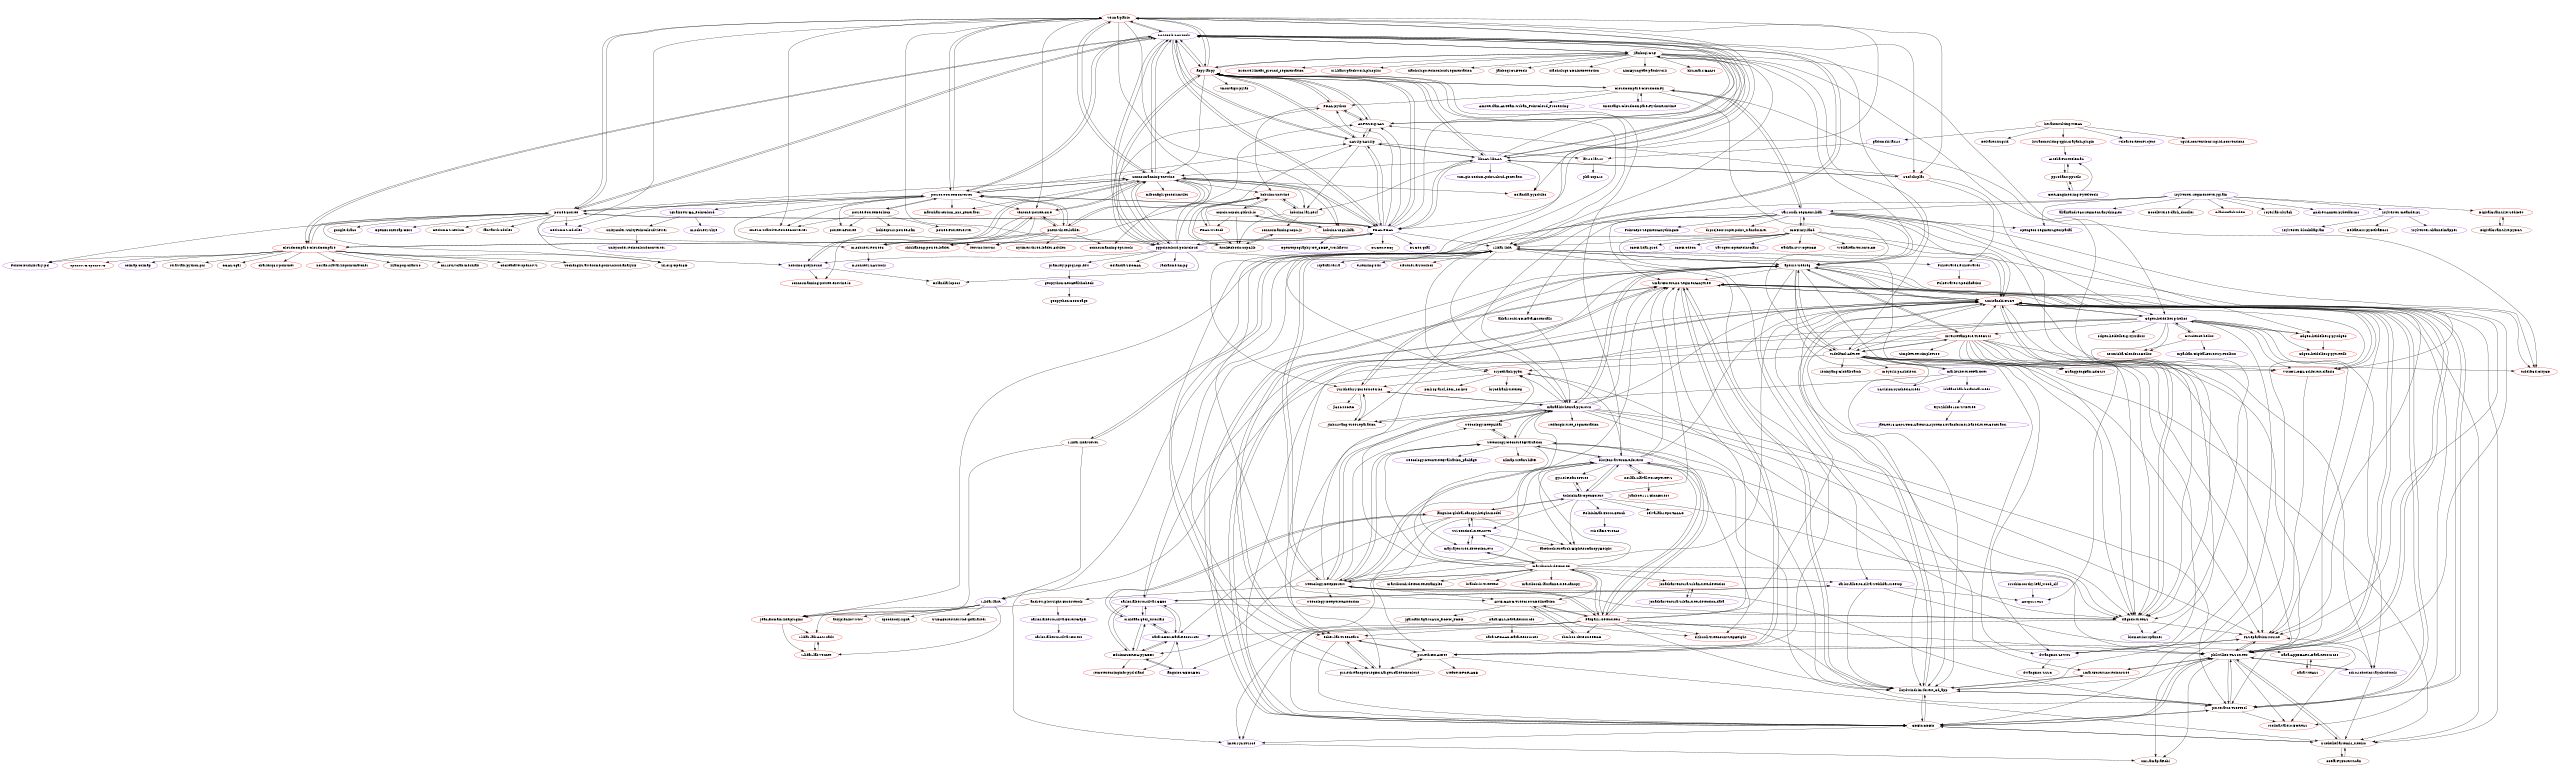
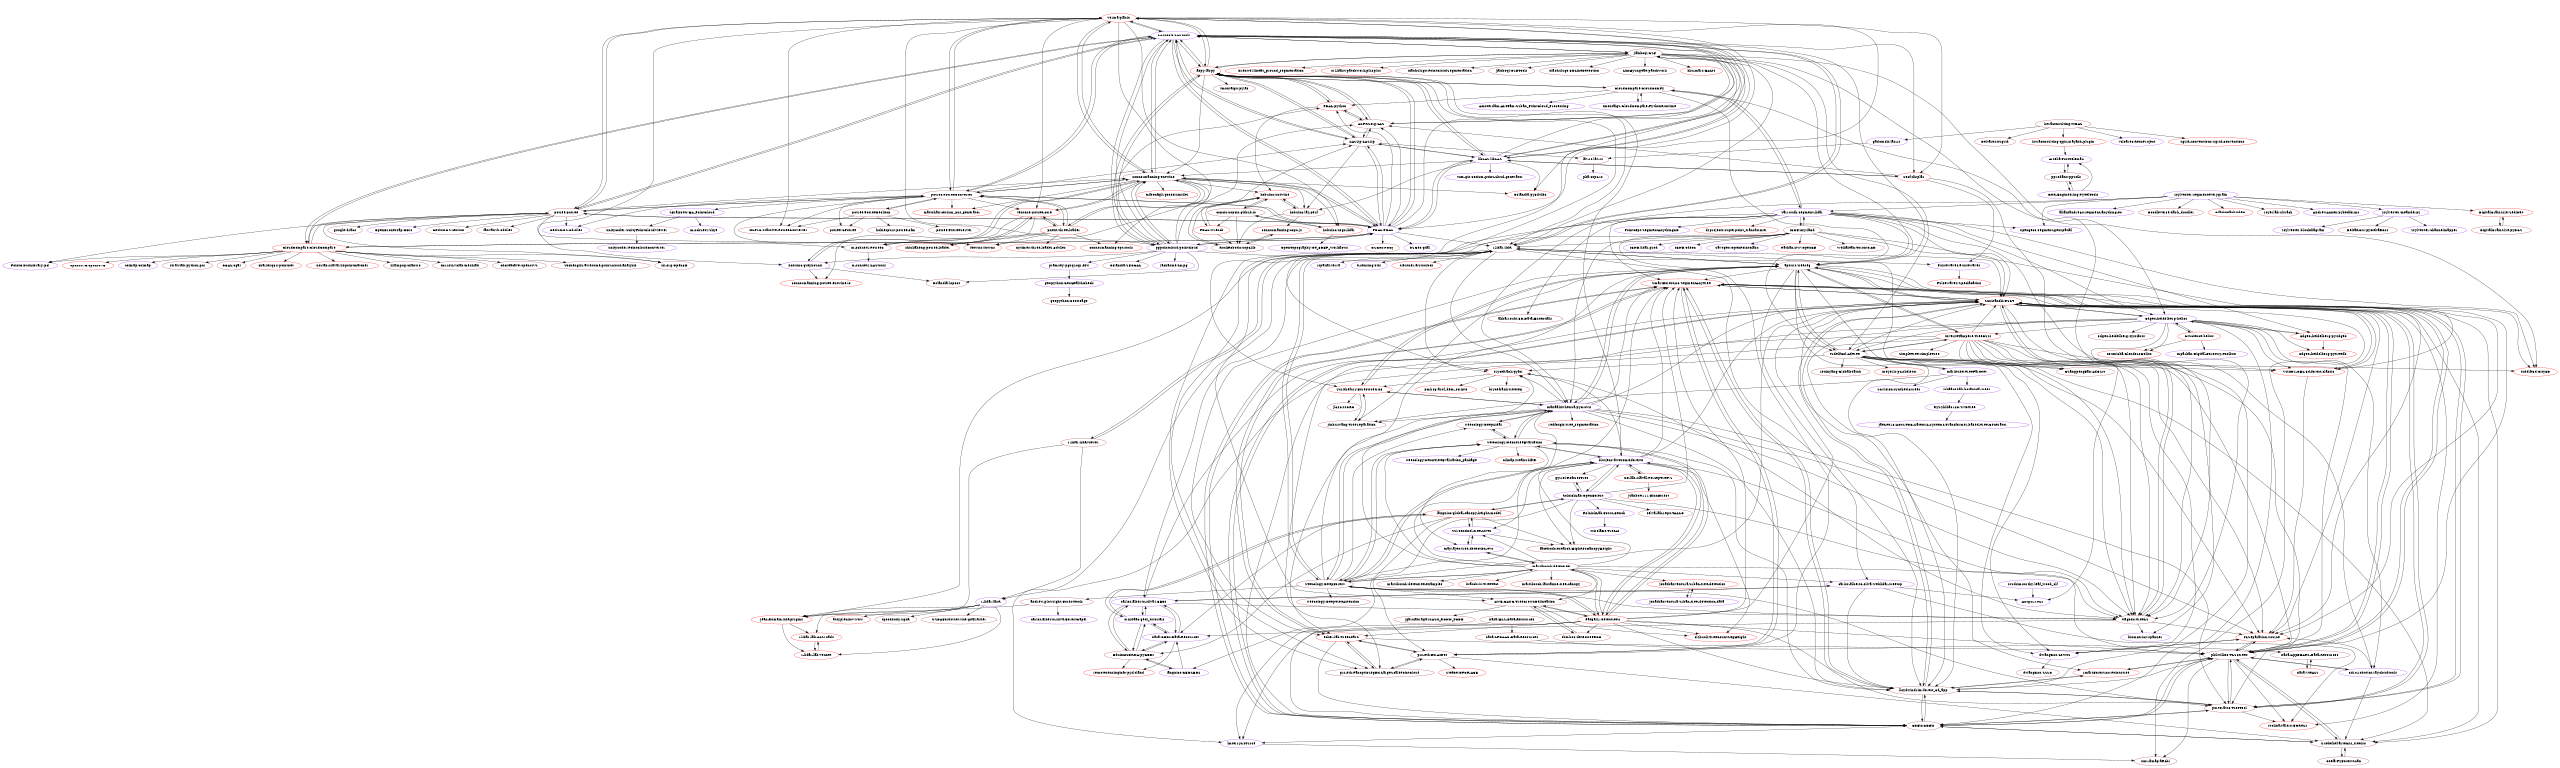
(1559, 358) -> (1608, 246)
(1059, 637) -> none
